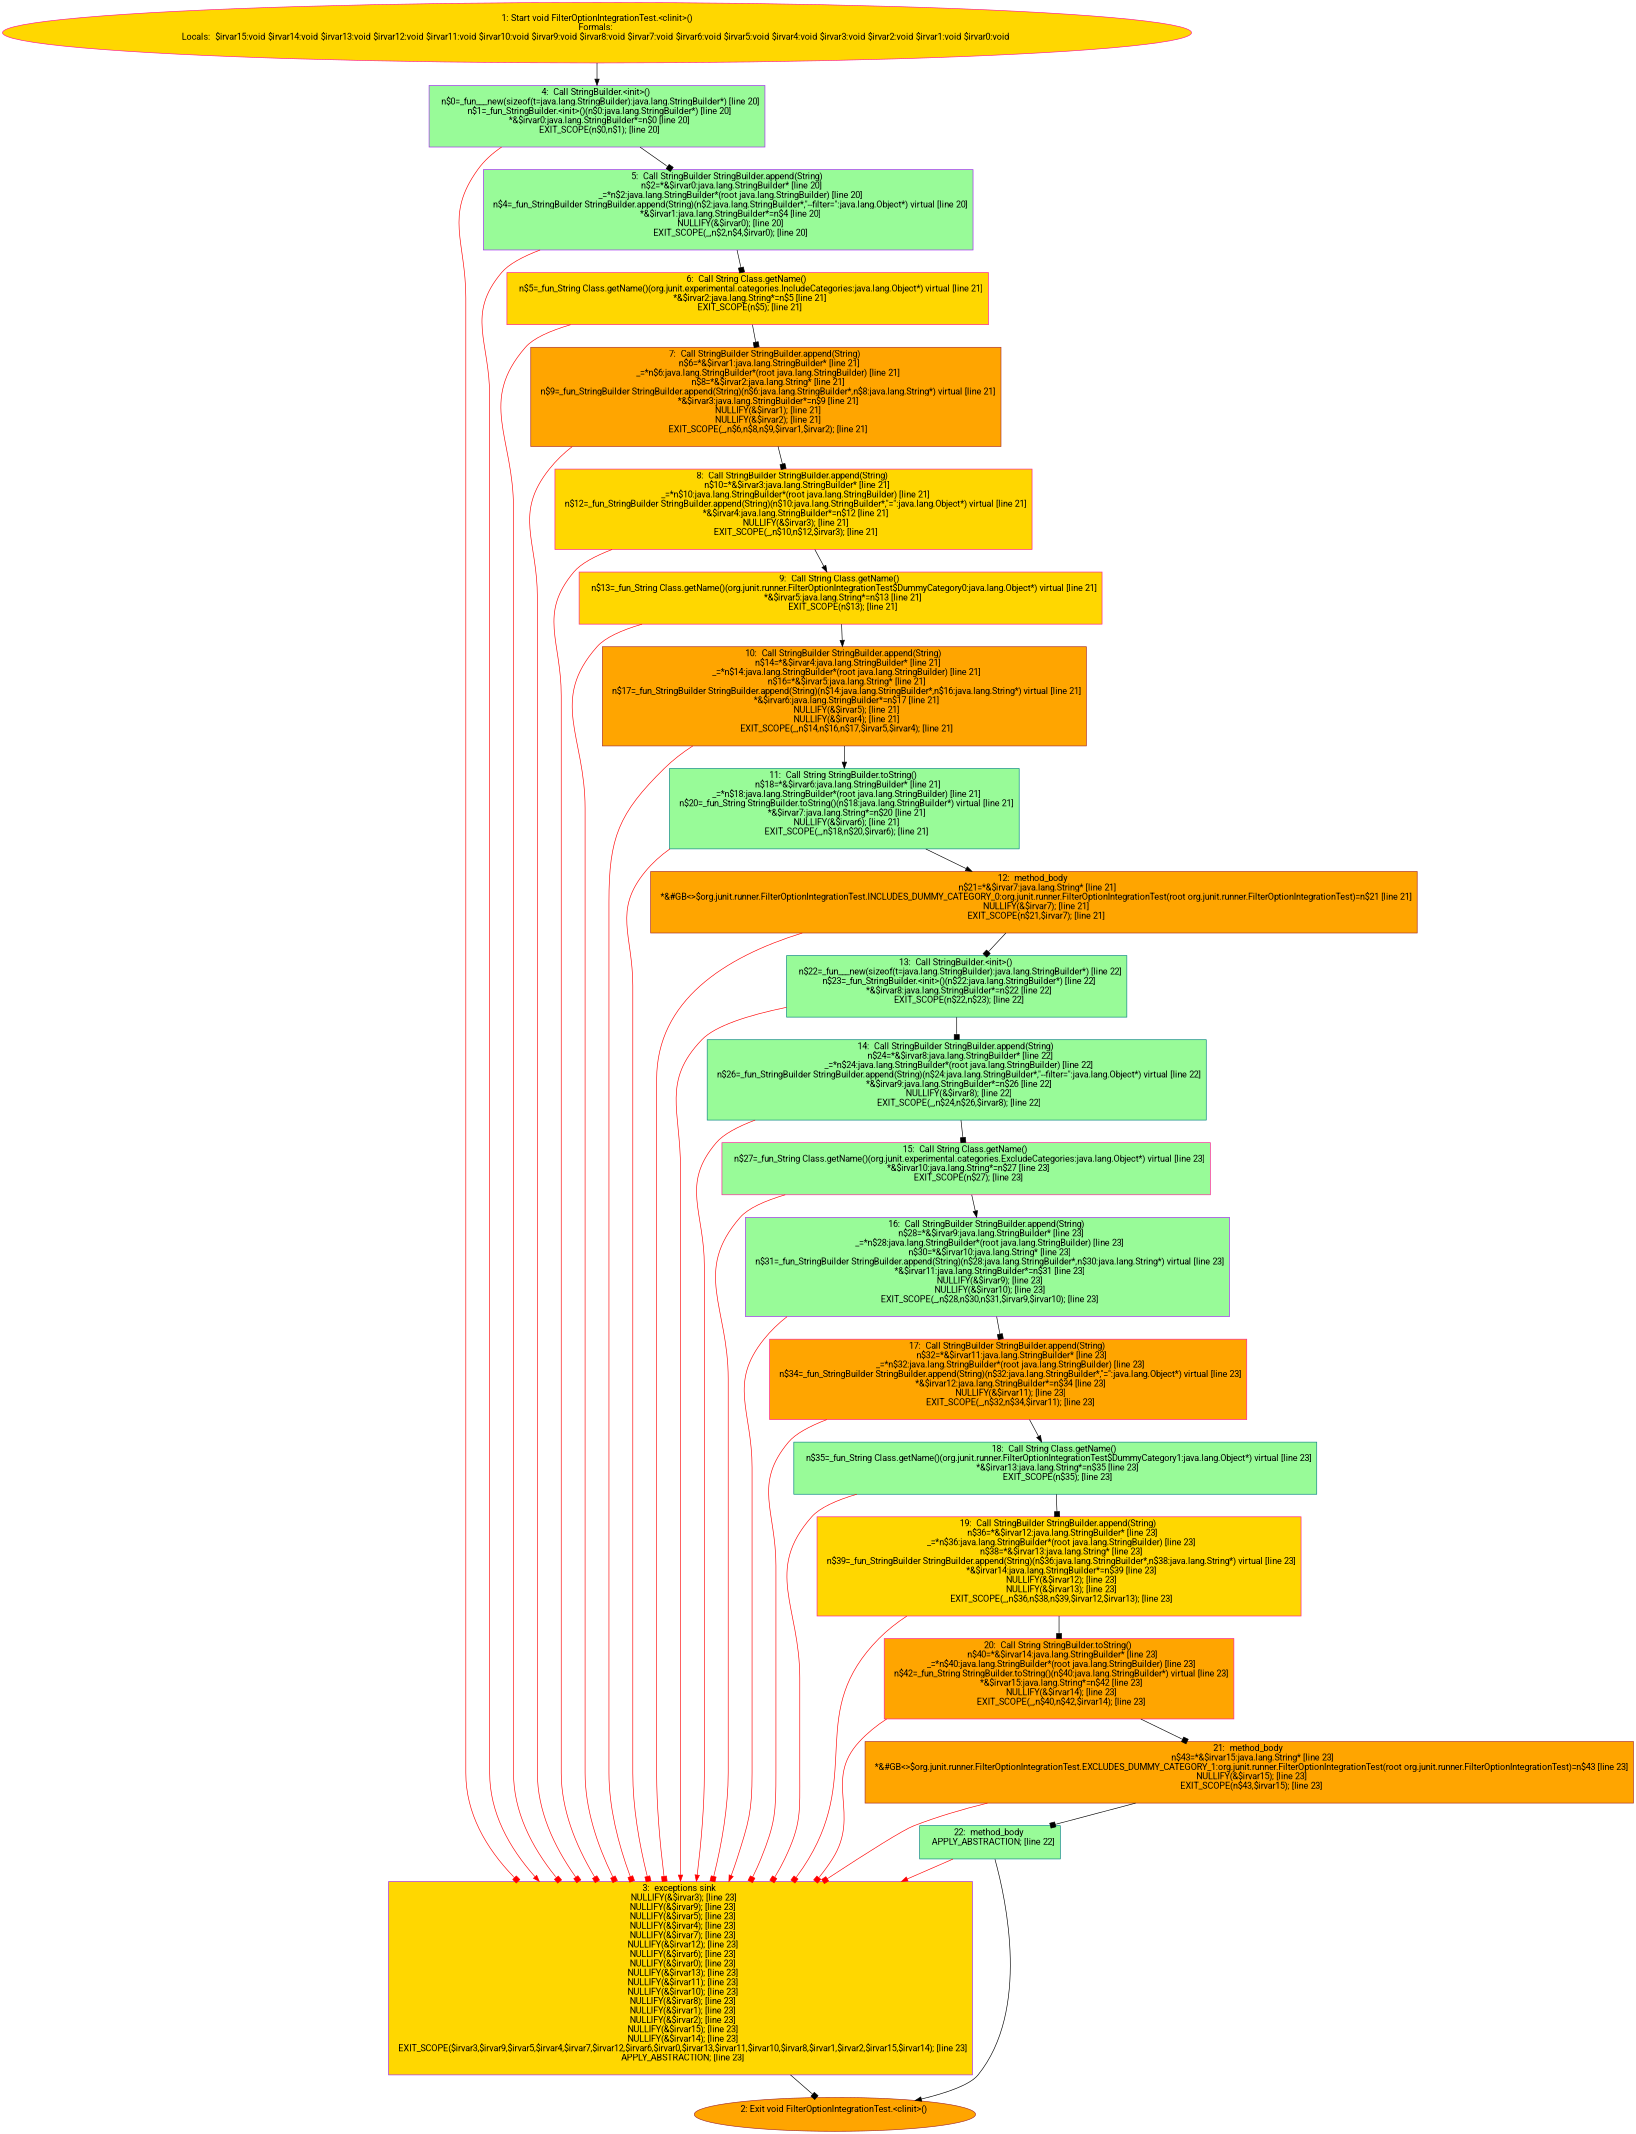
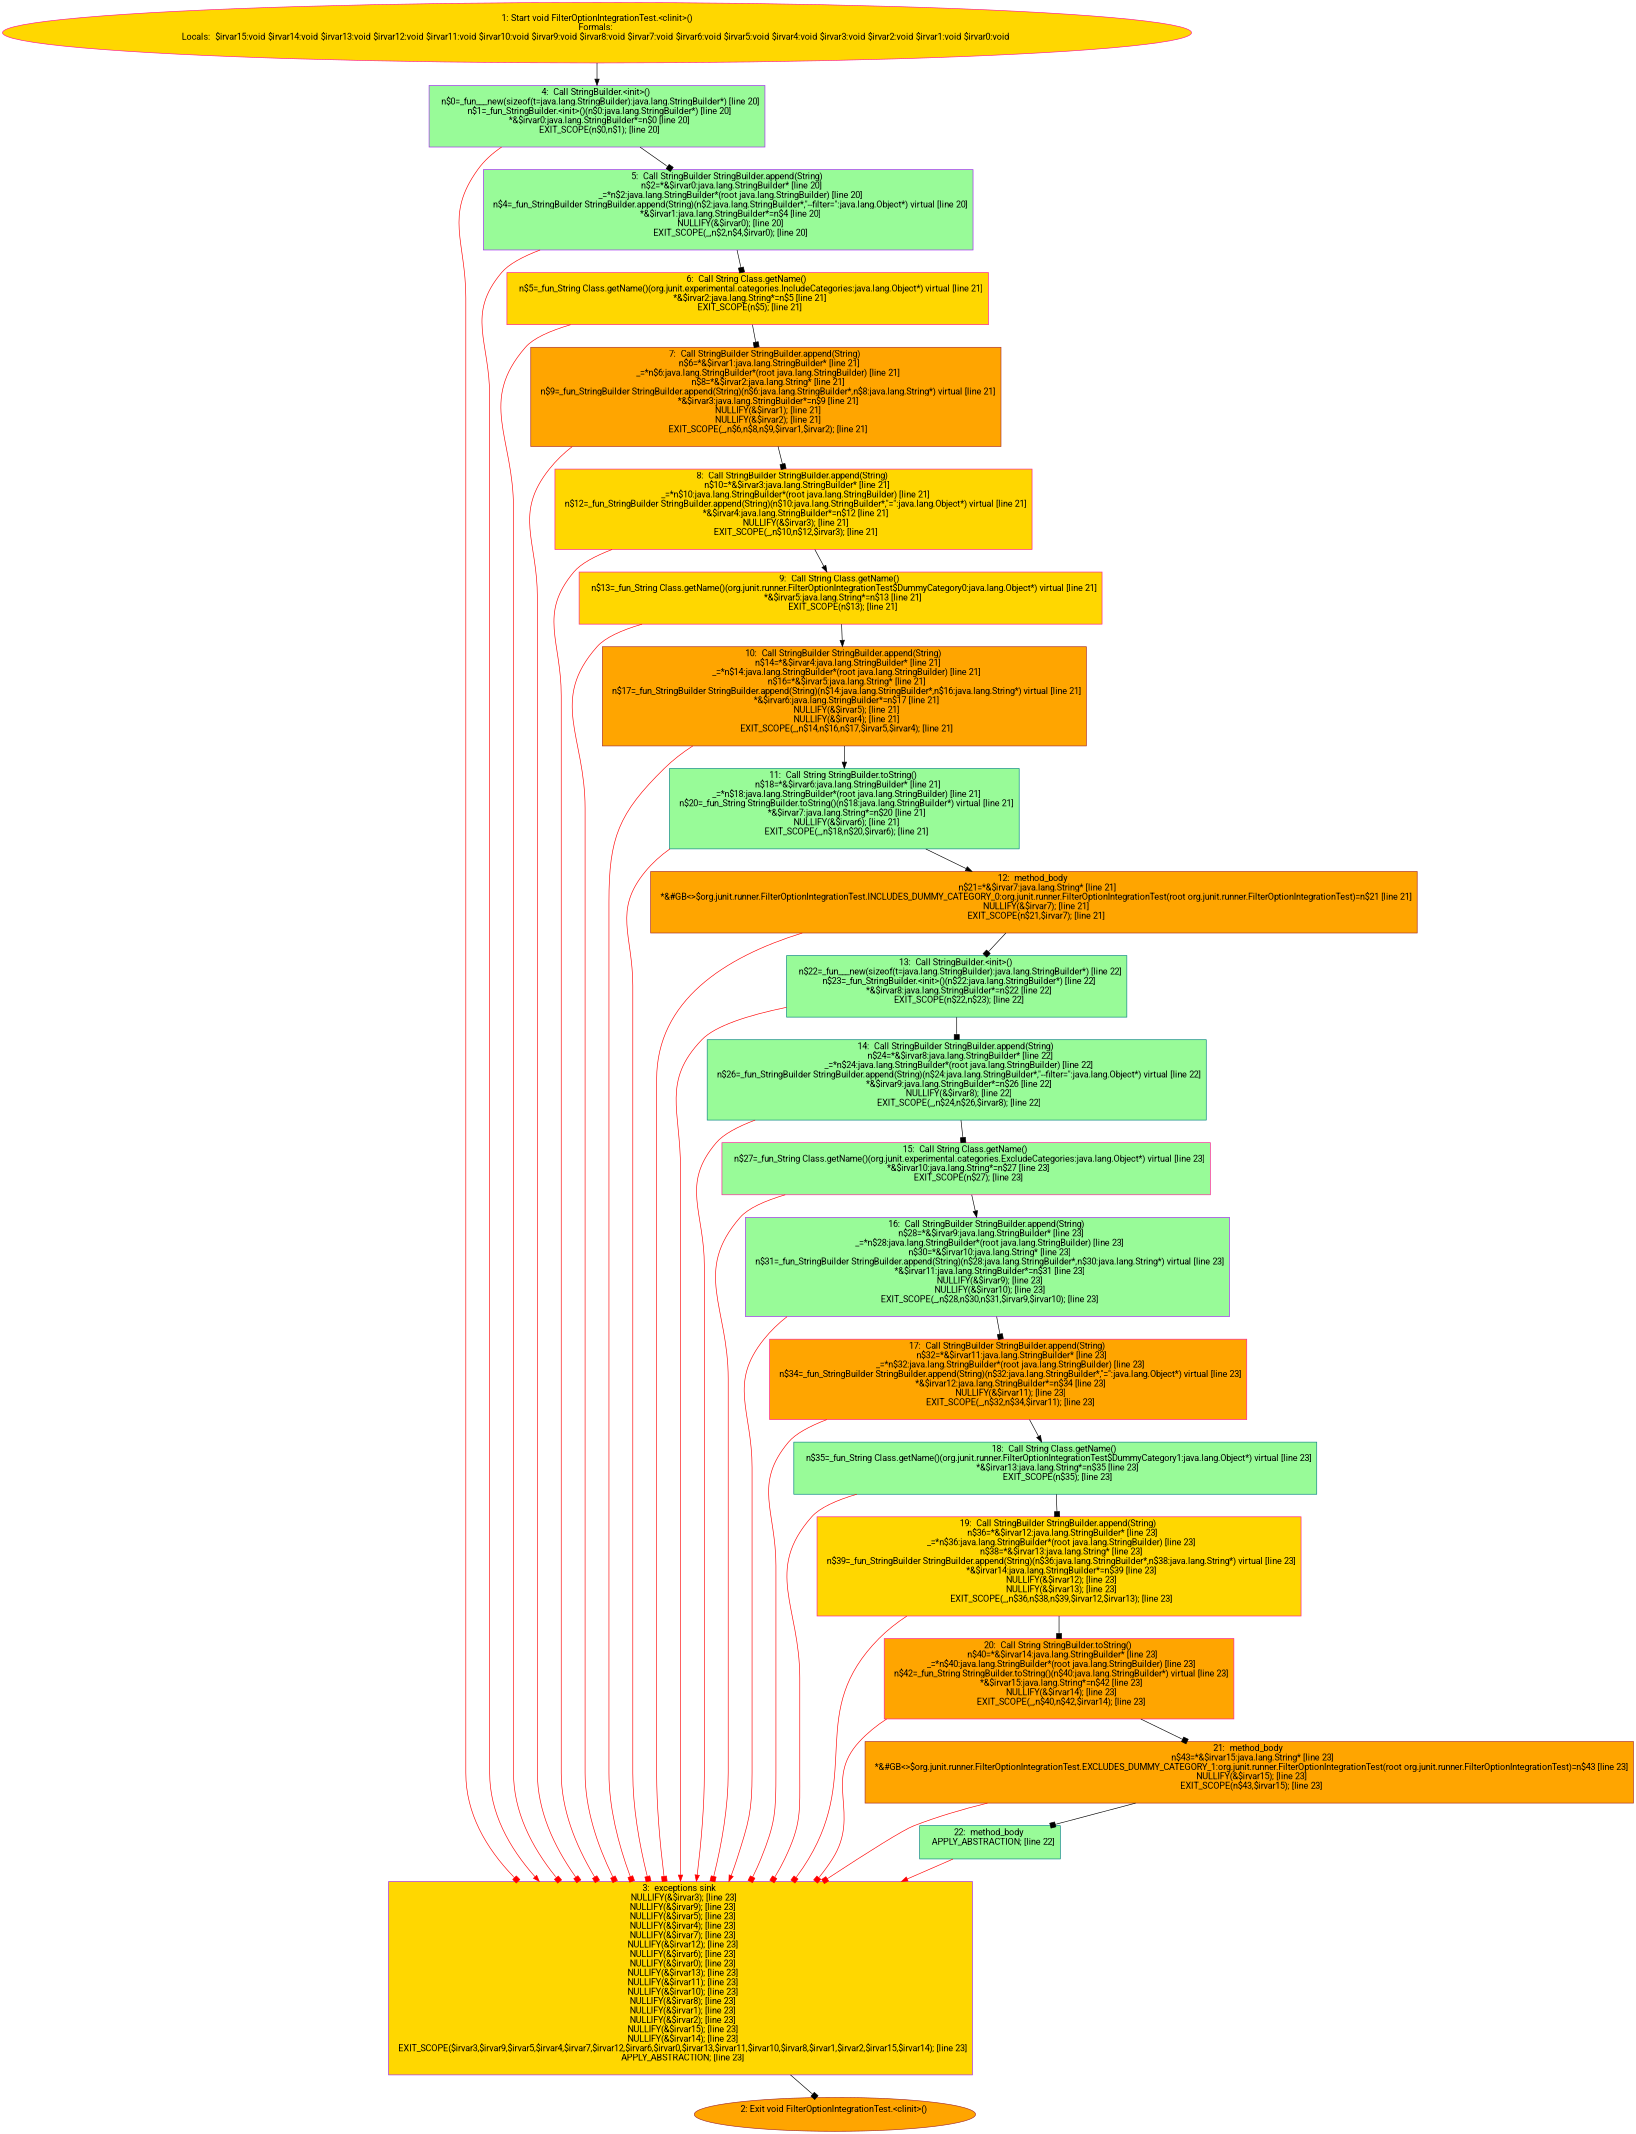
(1007, 2001) -> none
